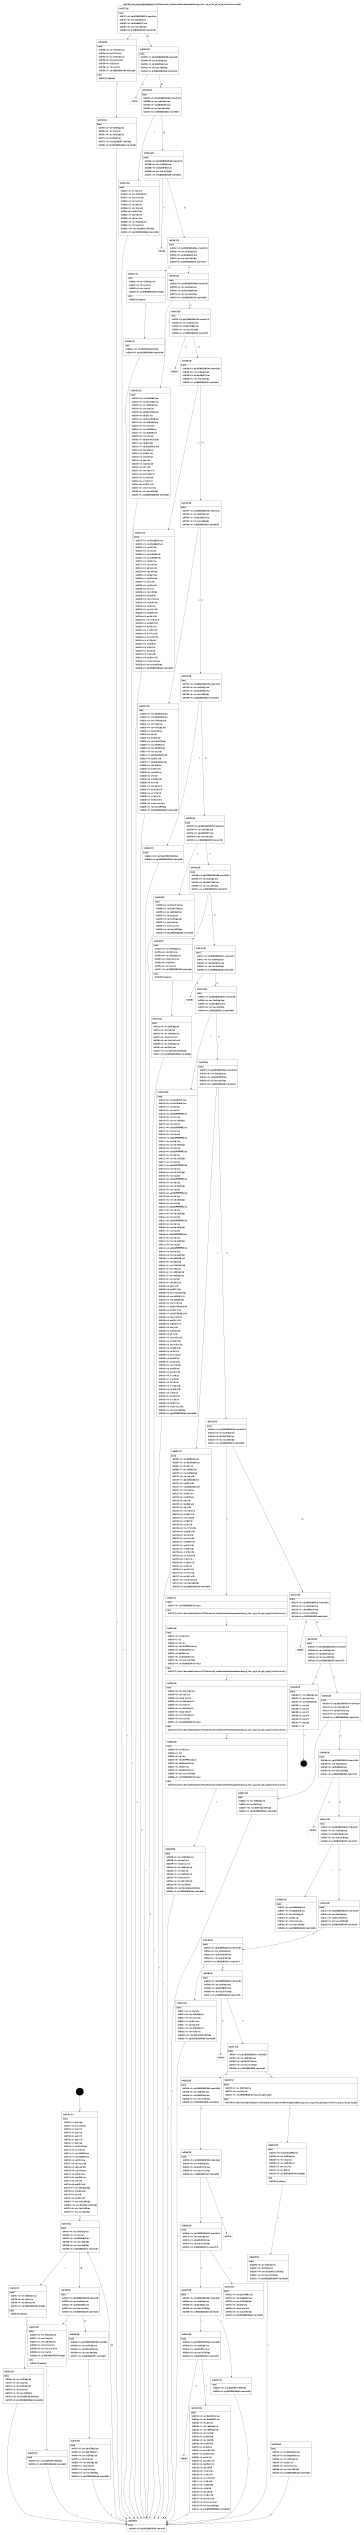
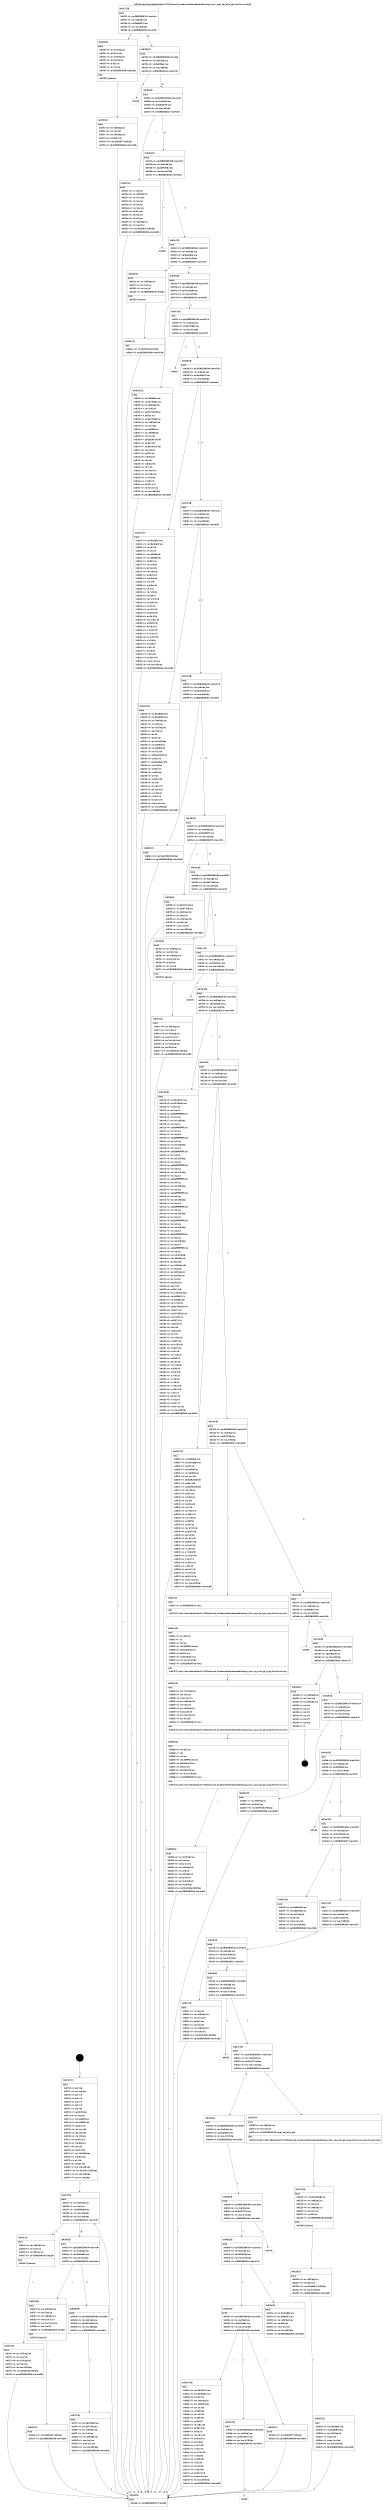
(204, 2382) -> (229, 2356)
